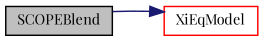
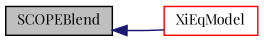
(131, 11) -> (146, 31)
